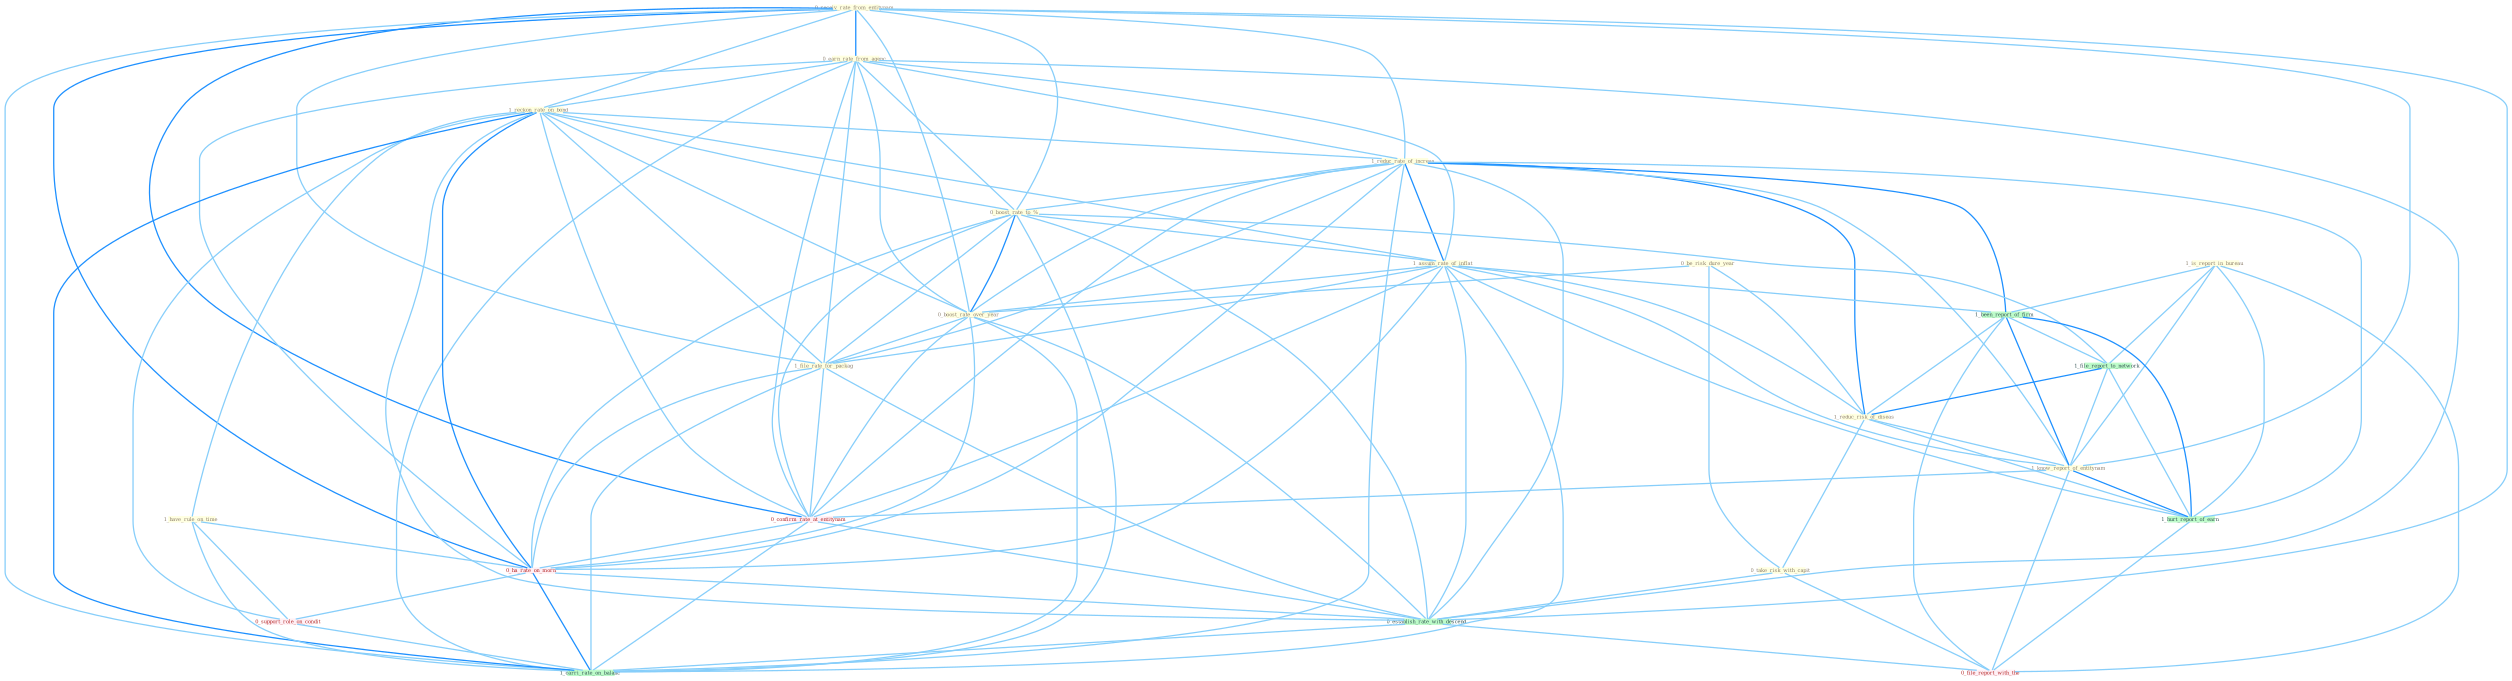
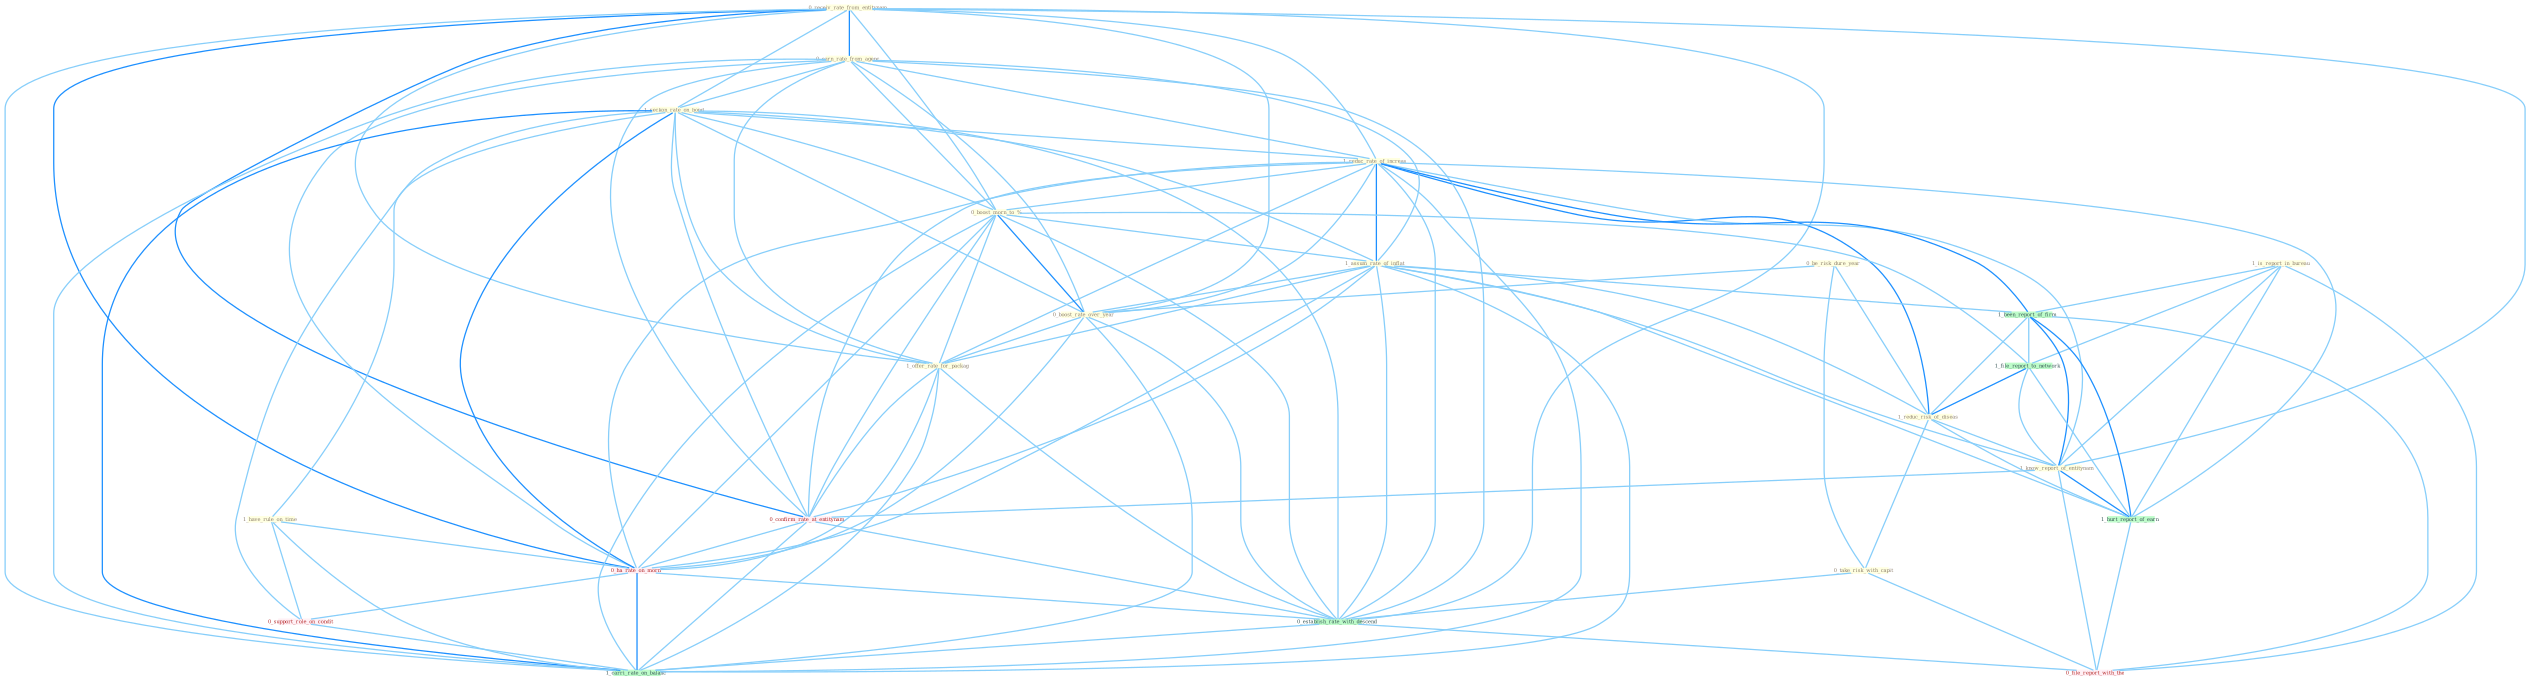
(1016, 212) -> (996, 212)
(824, 366) -> (939, 366)
(878, 408) -> none
